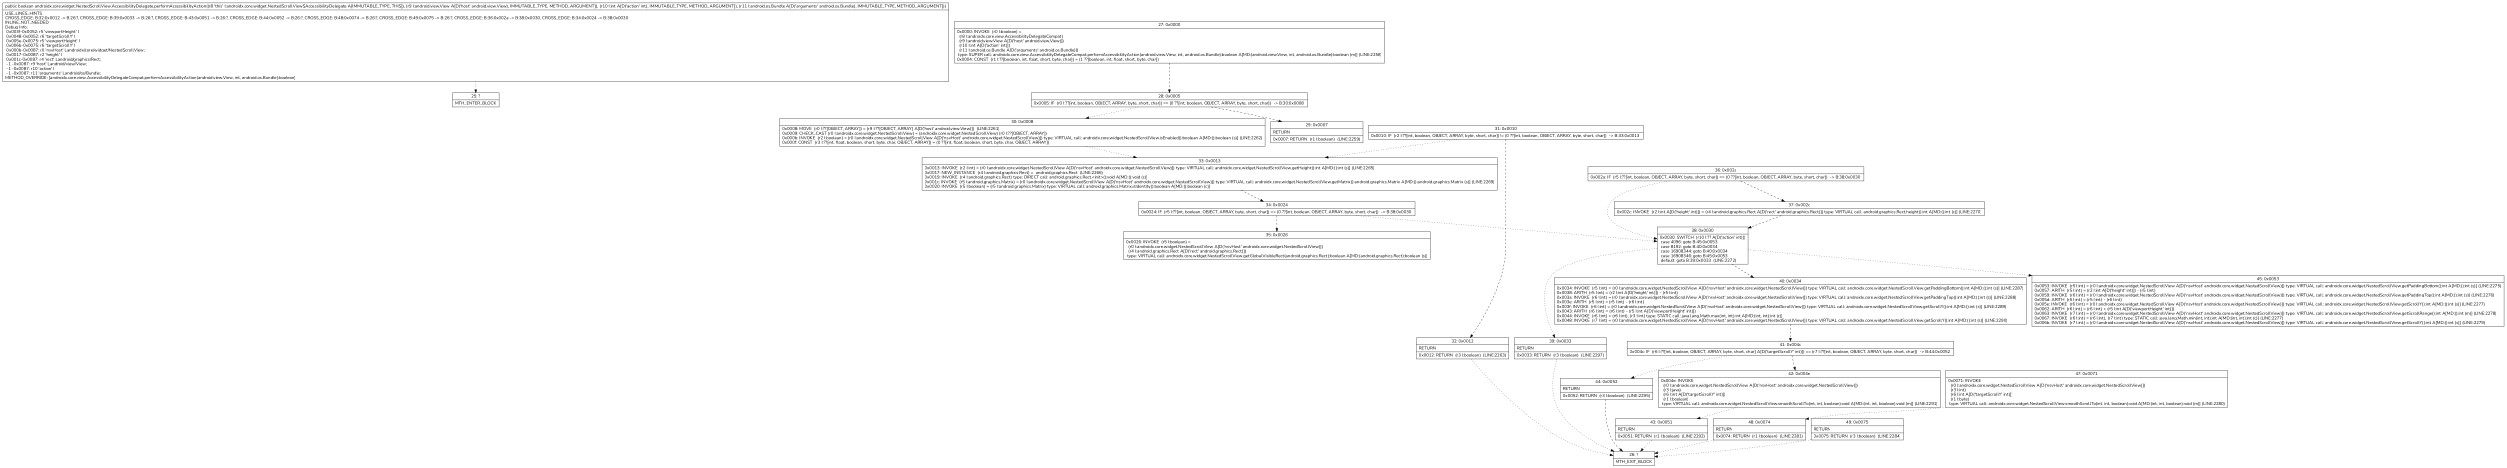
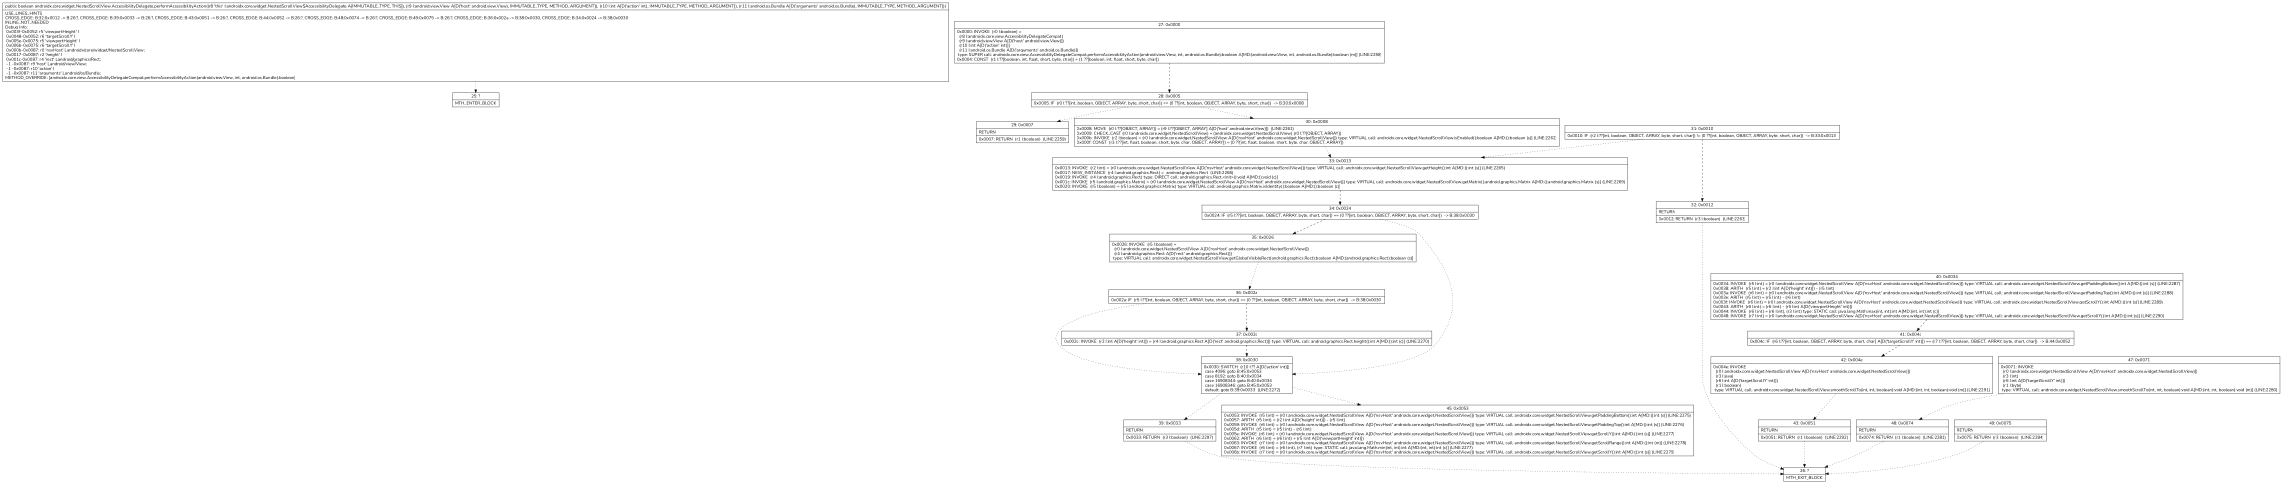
(1245, 113) -> (1094, 113)
(1742, 270) -> none
none -> (1254, 274)
(1607, 389) -> none
